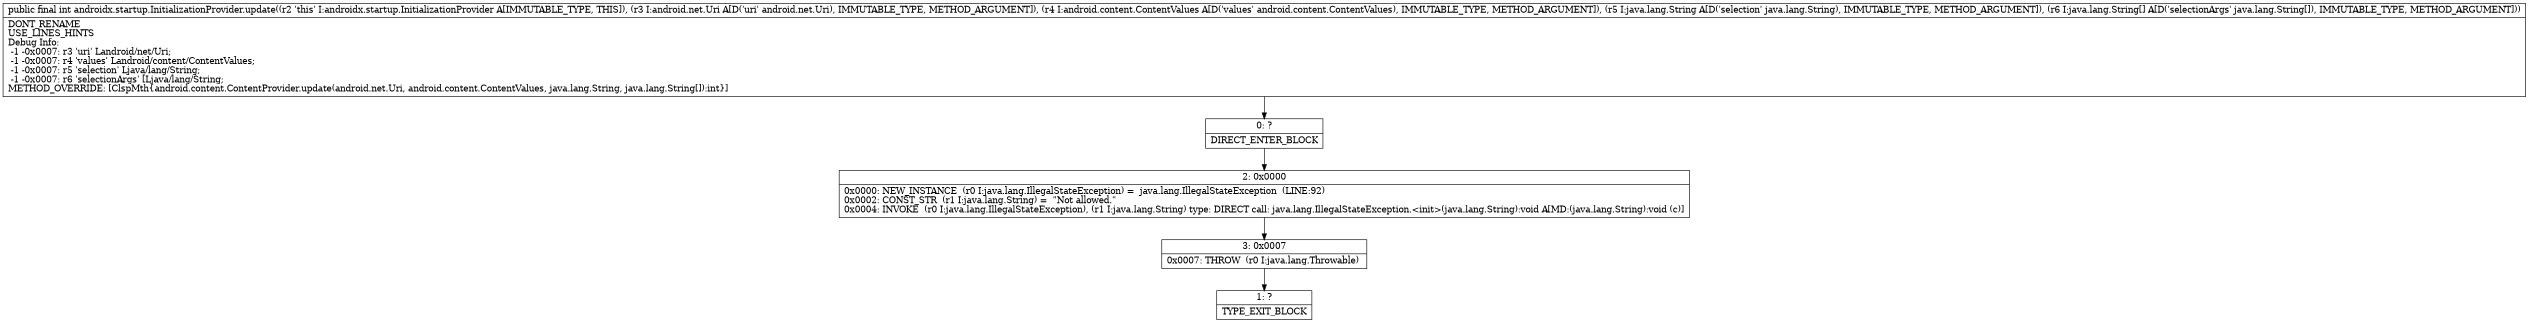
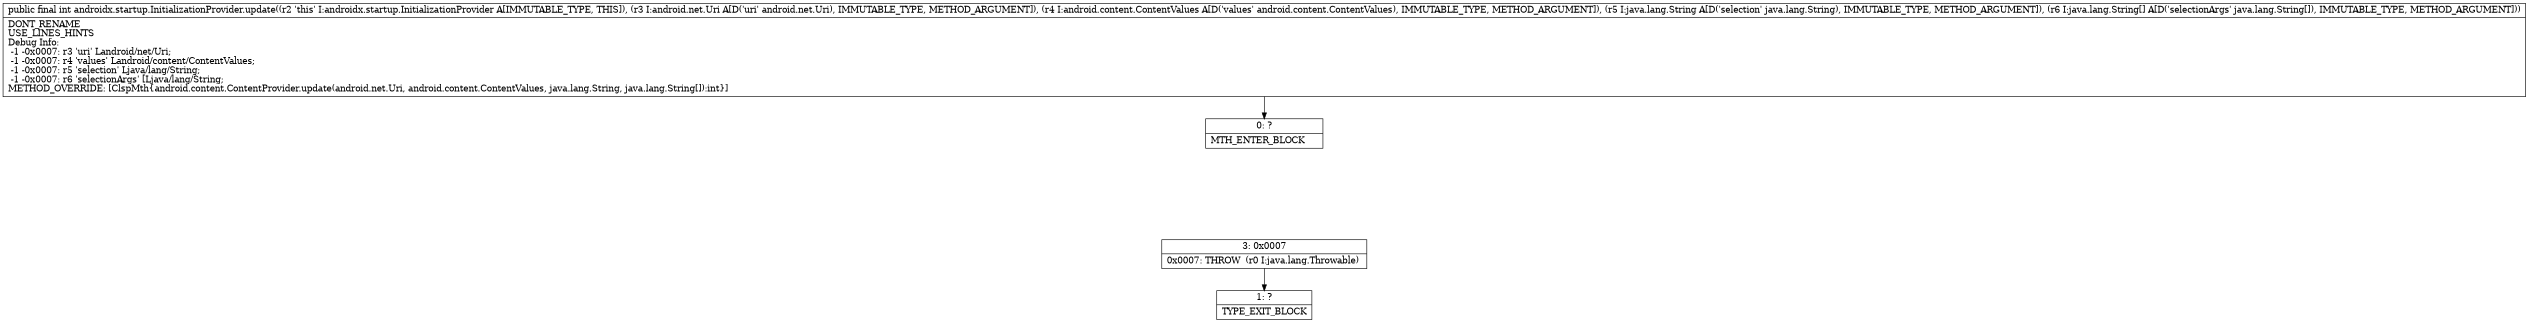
(1264, 141) -> (1258, 141)
(1264, 194) -> none
